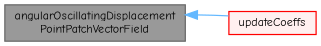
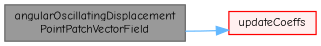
(213, 15) -> (201, 31)
